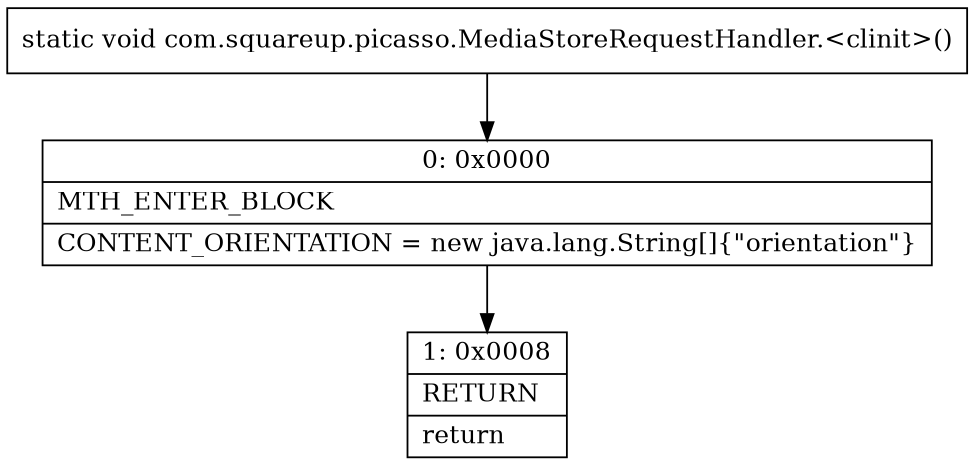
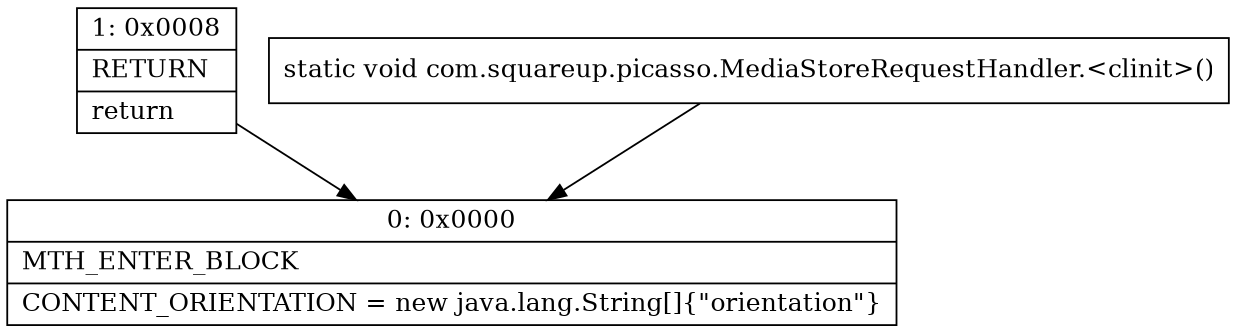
(487, 290) -> (289, 157)
